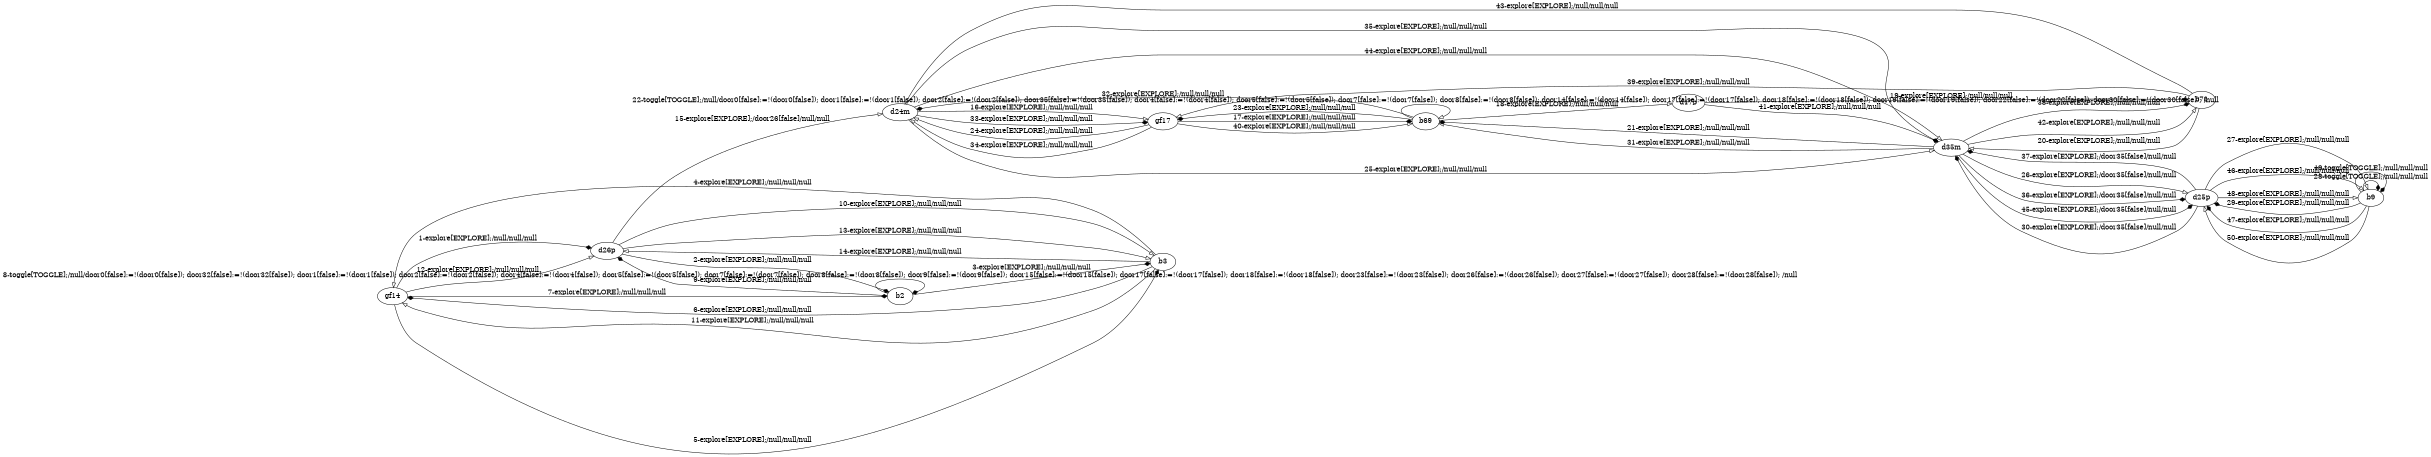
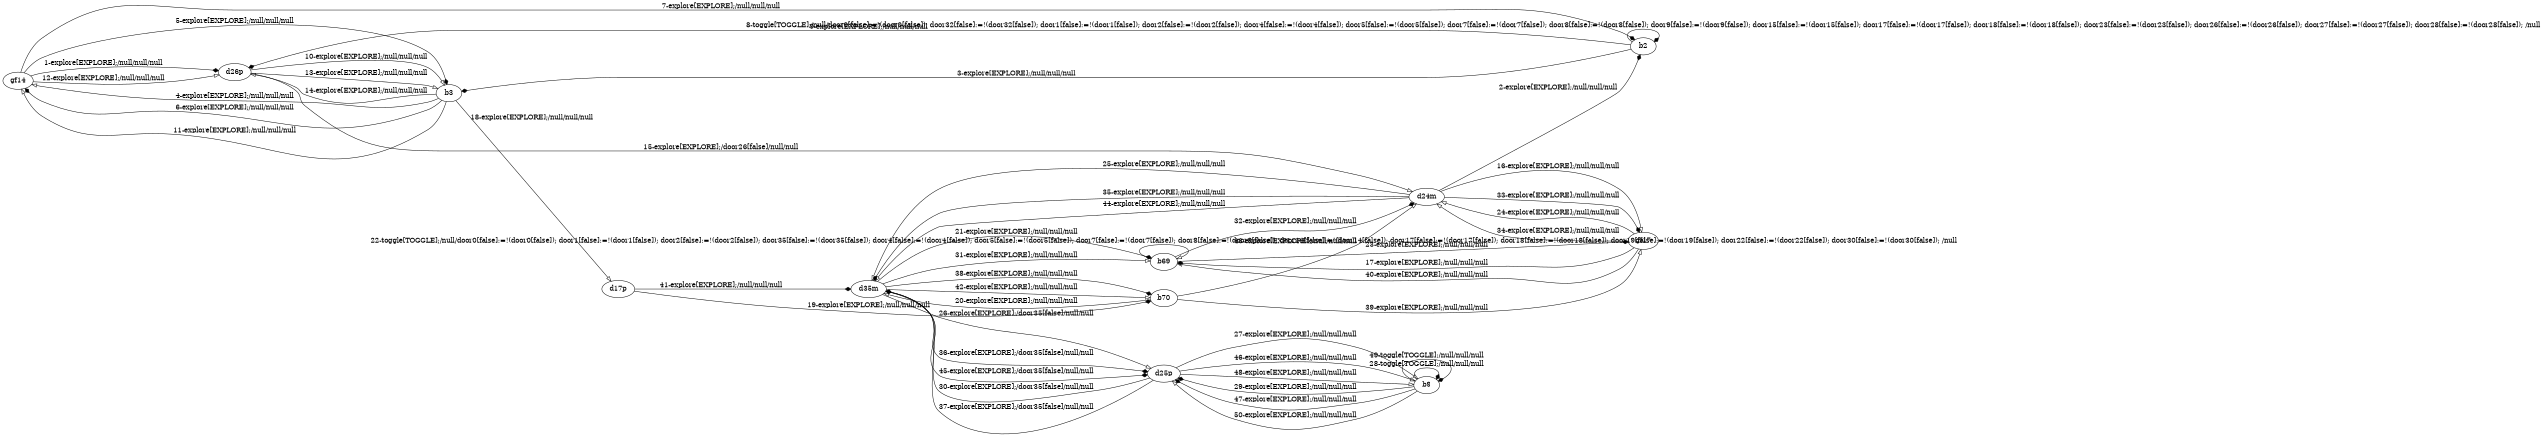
(1553, 112) -> (532, 189)
(754, 268) -> (1546, 133)
